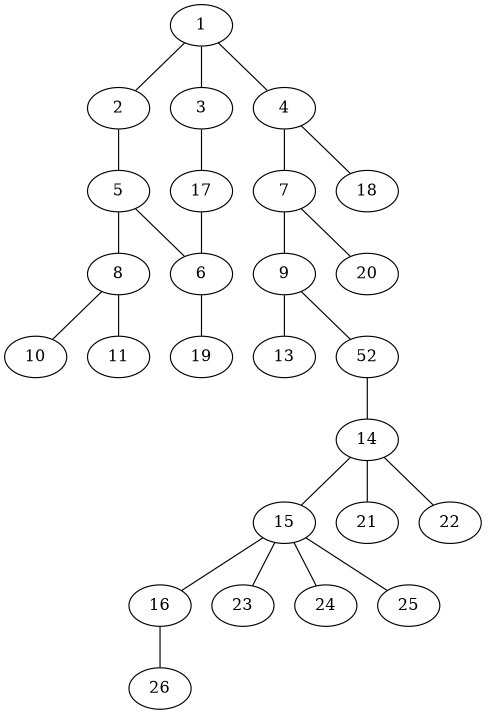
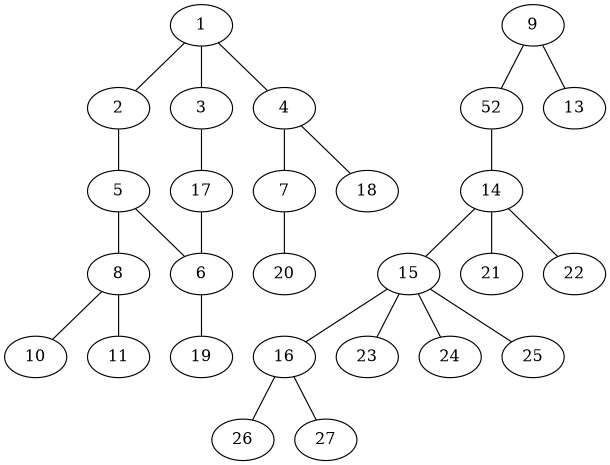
(284, 233) -> none
none -> (326, 440)
